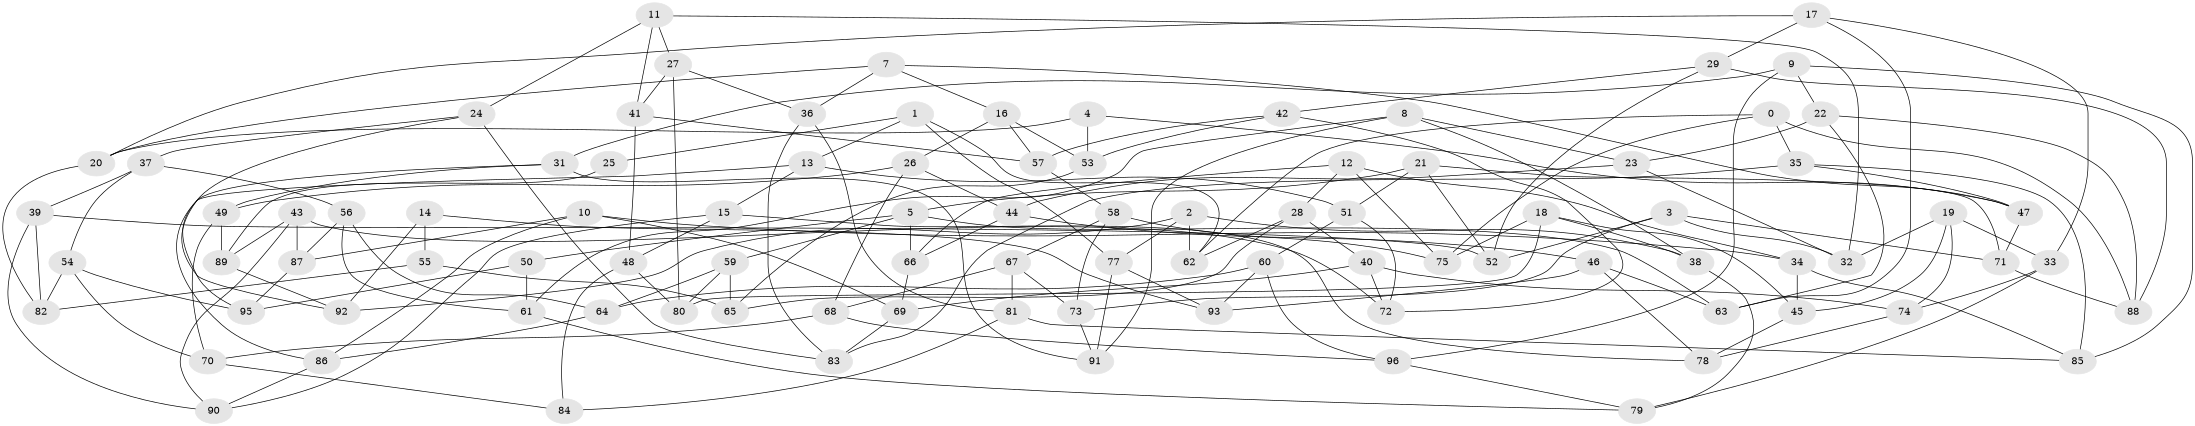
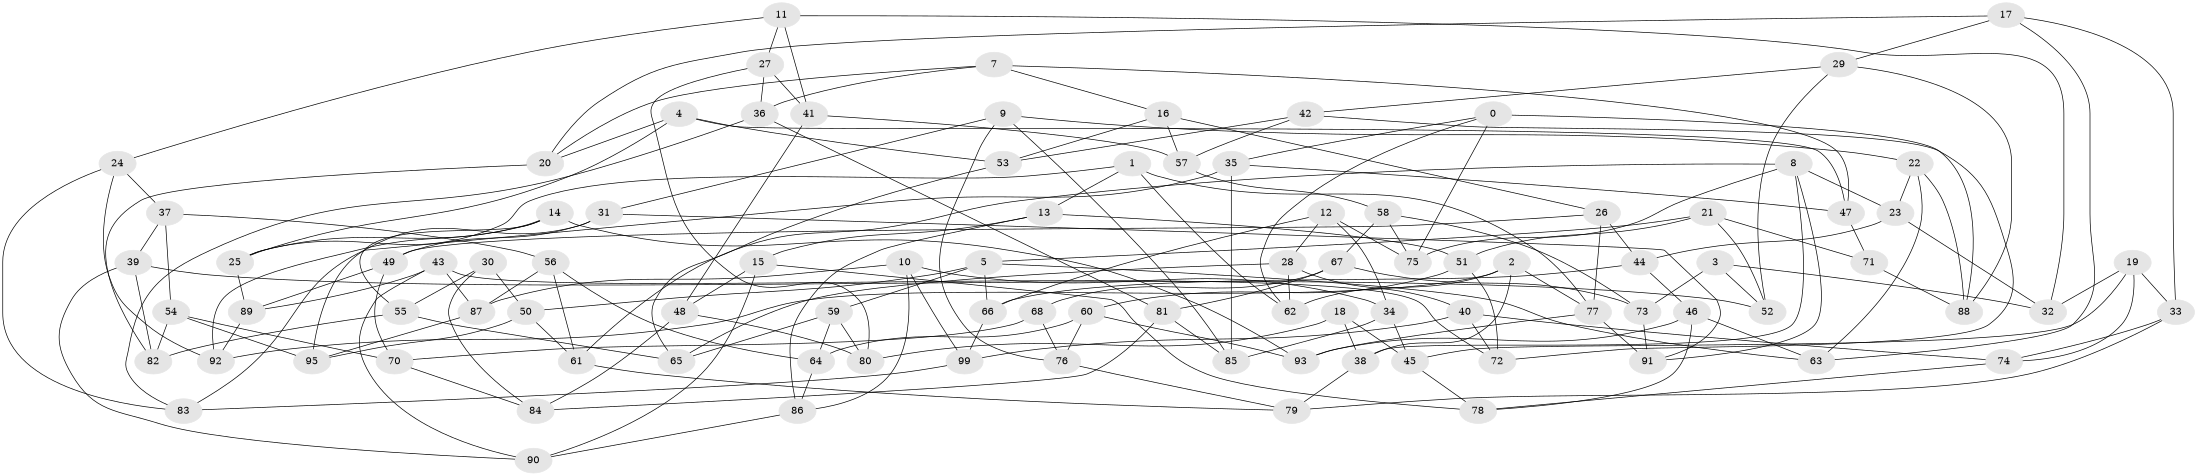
none -> (465, 208)
none -> (373, 238)
(1835, 238) -> none
(865, 239) -> (1597, 263)
(1487, 240) -> (1650, 217)
none -> (488, 263)
(900, 312) -> (965, 362)
(1393, 362) -> (1062, 362)
